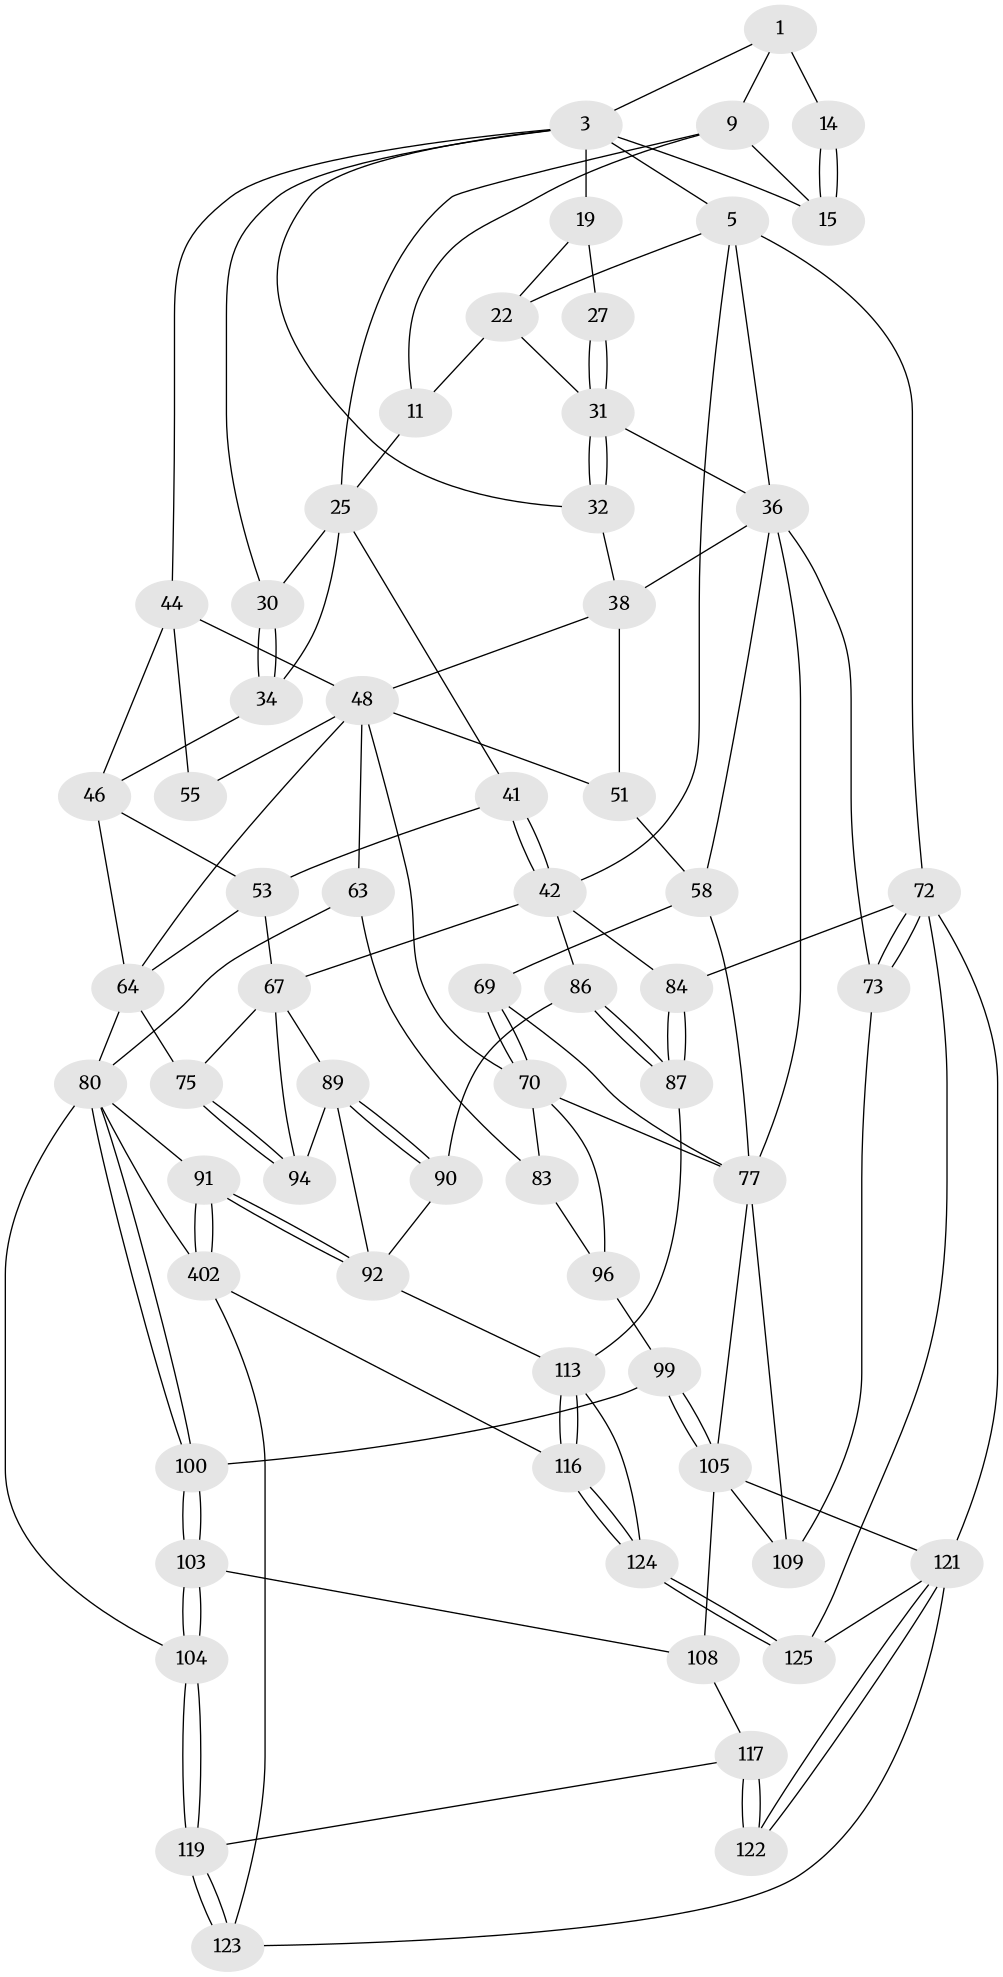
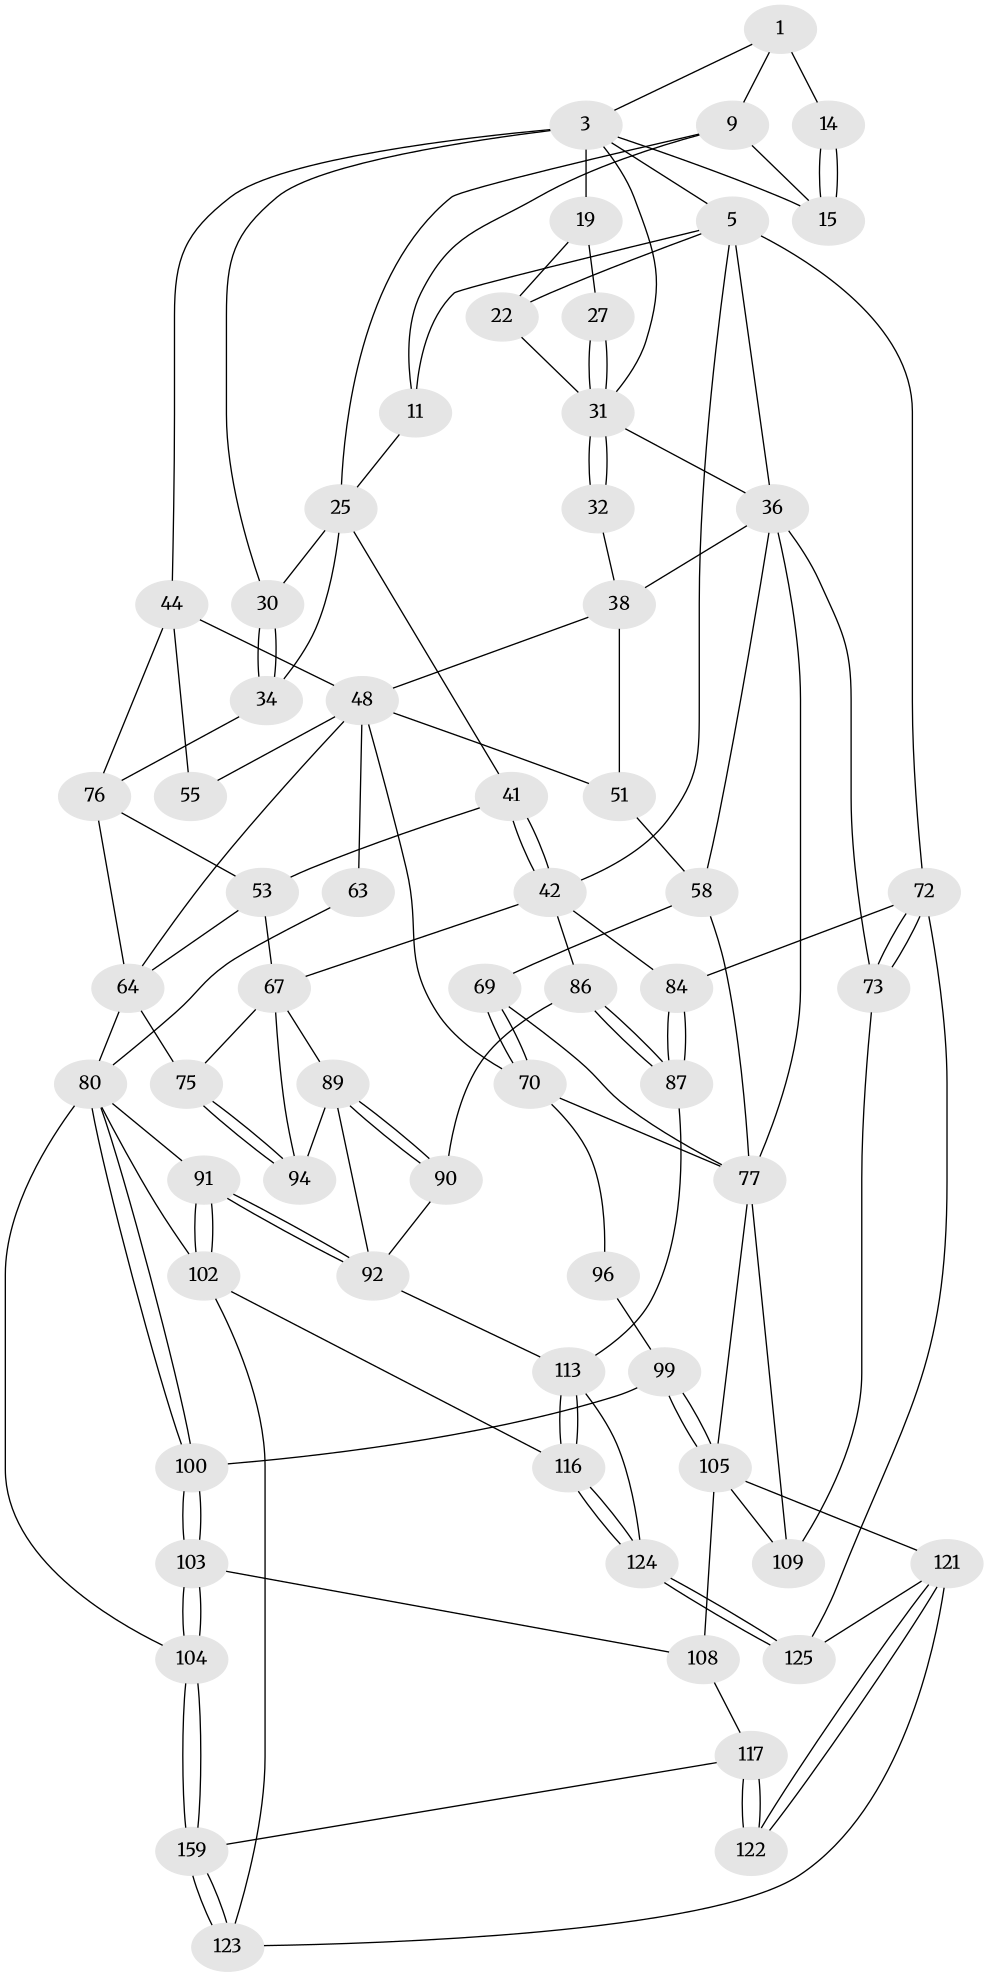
(281, 305) -> (655, 268)
(459, 365) -> (525, 273)
(95, 797) -> (95, 797)
(542, 1180) -> none
(998, 1224) -> none
(204, 1276) -> (204, 1276)
(192, 1851) -> (192, 1851)
